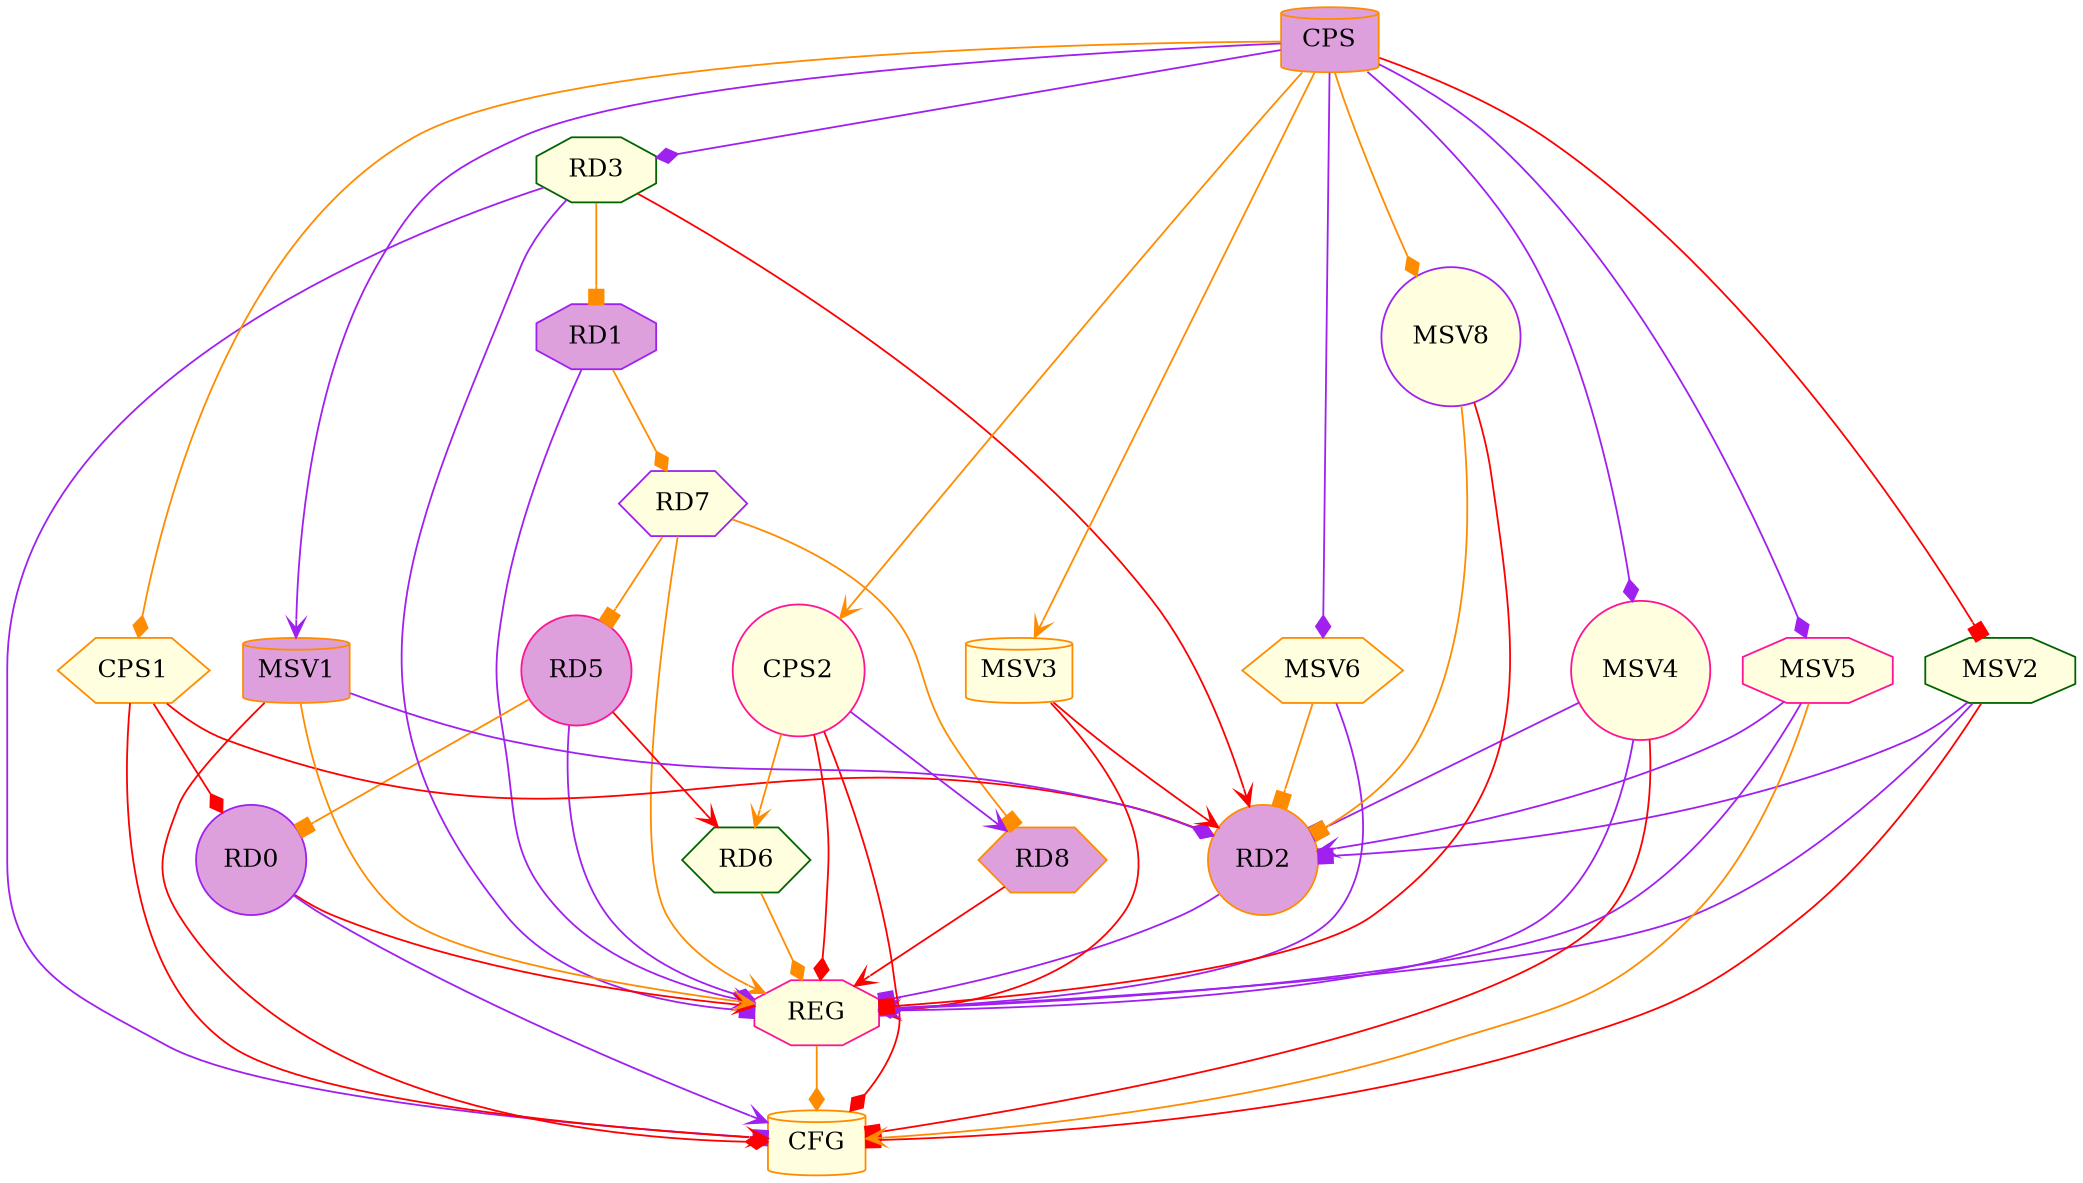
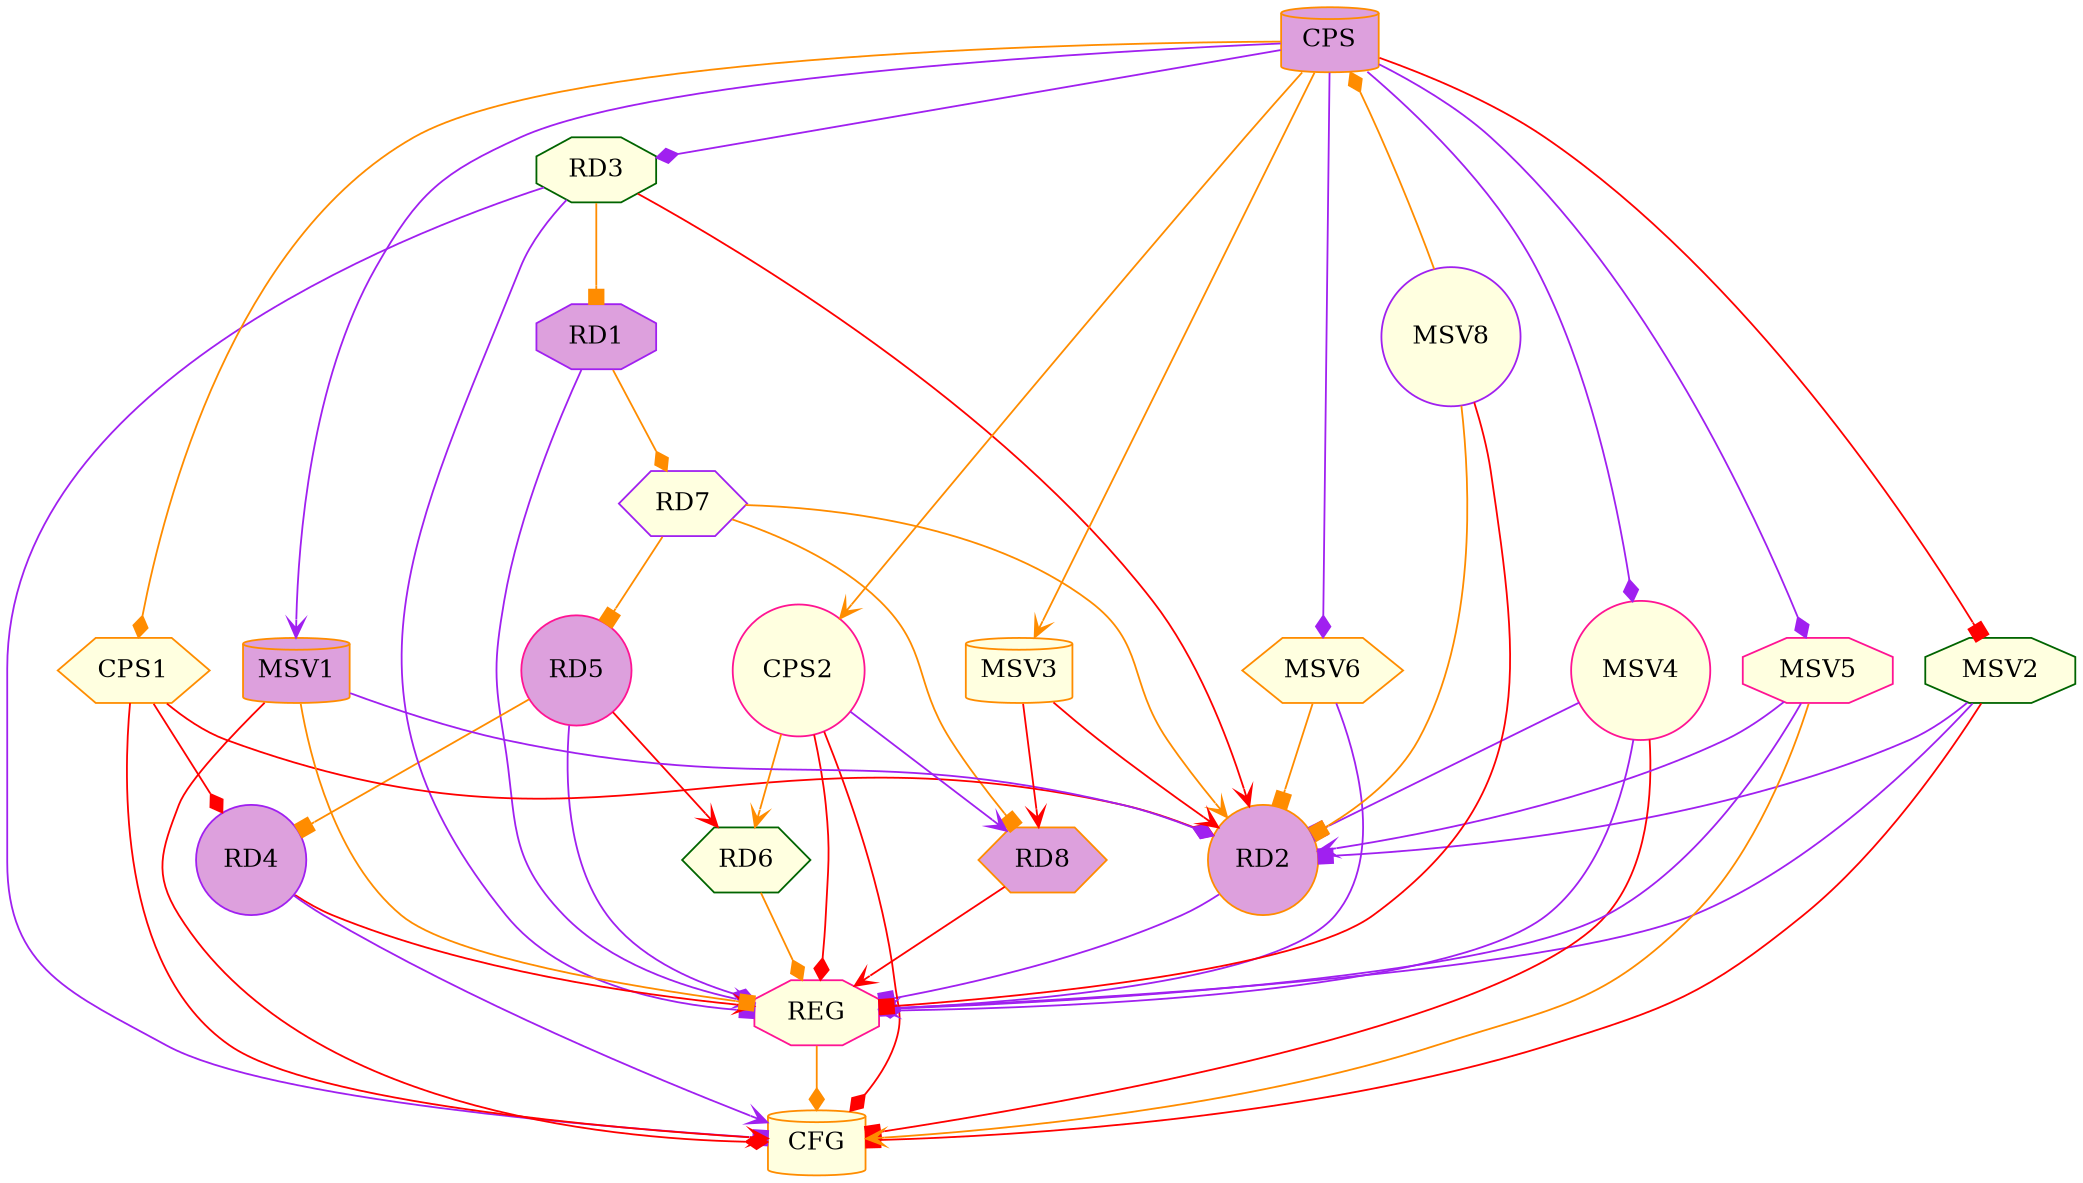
(1369, 165) -> (1399, 180)
(651, 781) -> (1038, 570)
(251, 860) -> (251, 860)
(1119, 919) -> (1030, 756)
(450, 940) -> (450, 940)
